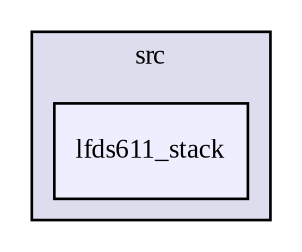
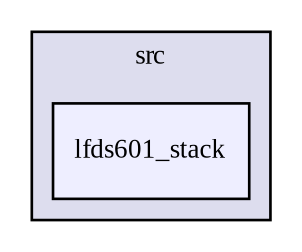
(151, 151) -> (151, 151)
